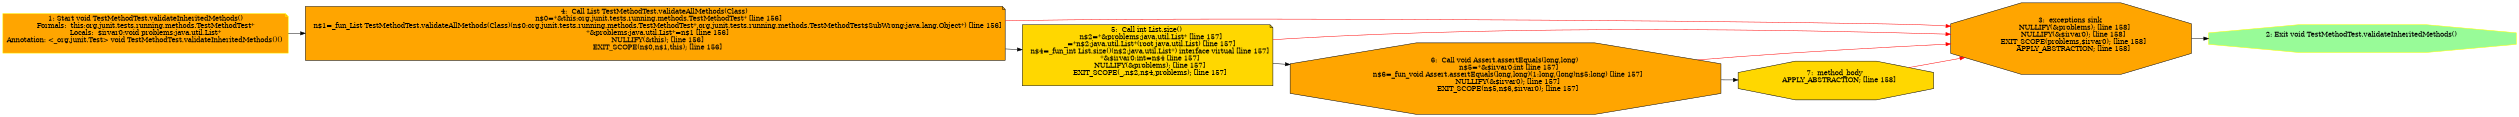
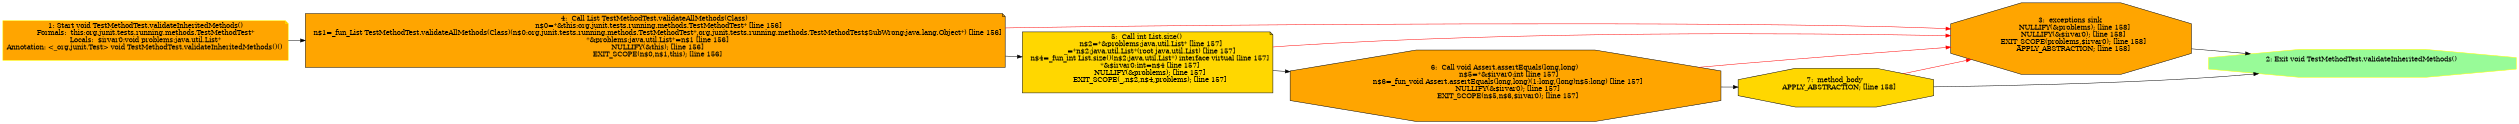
none -> (2094, 83)
